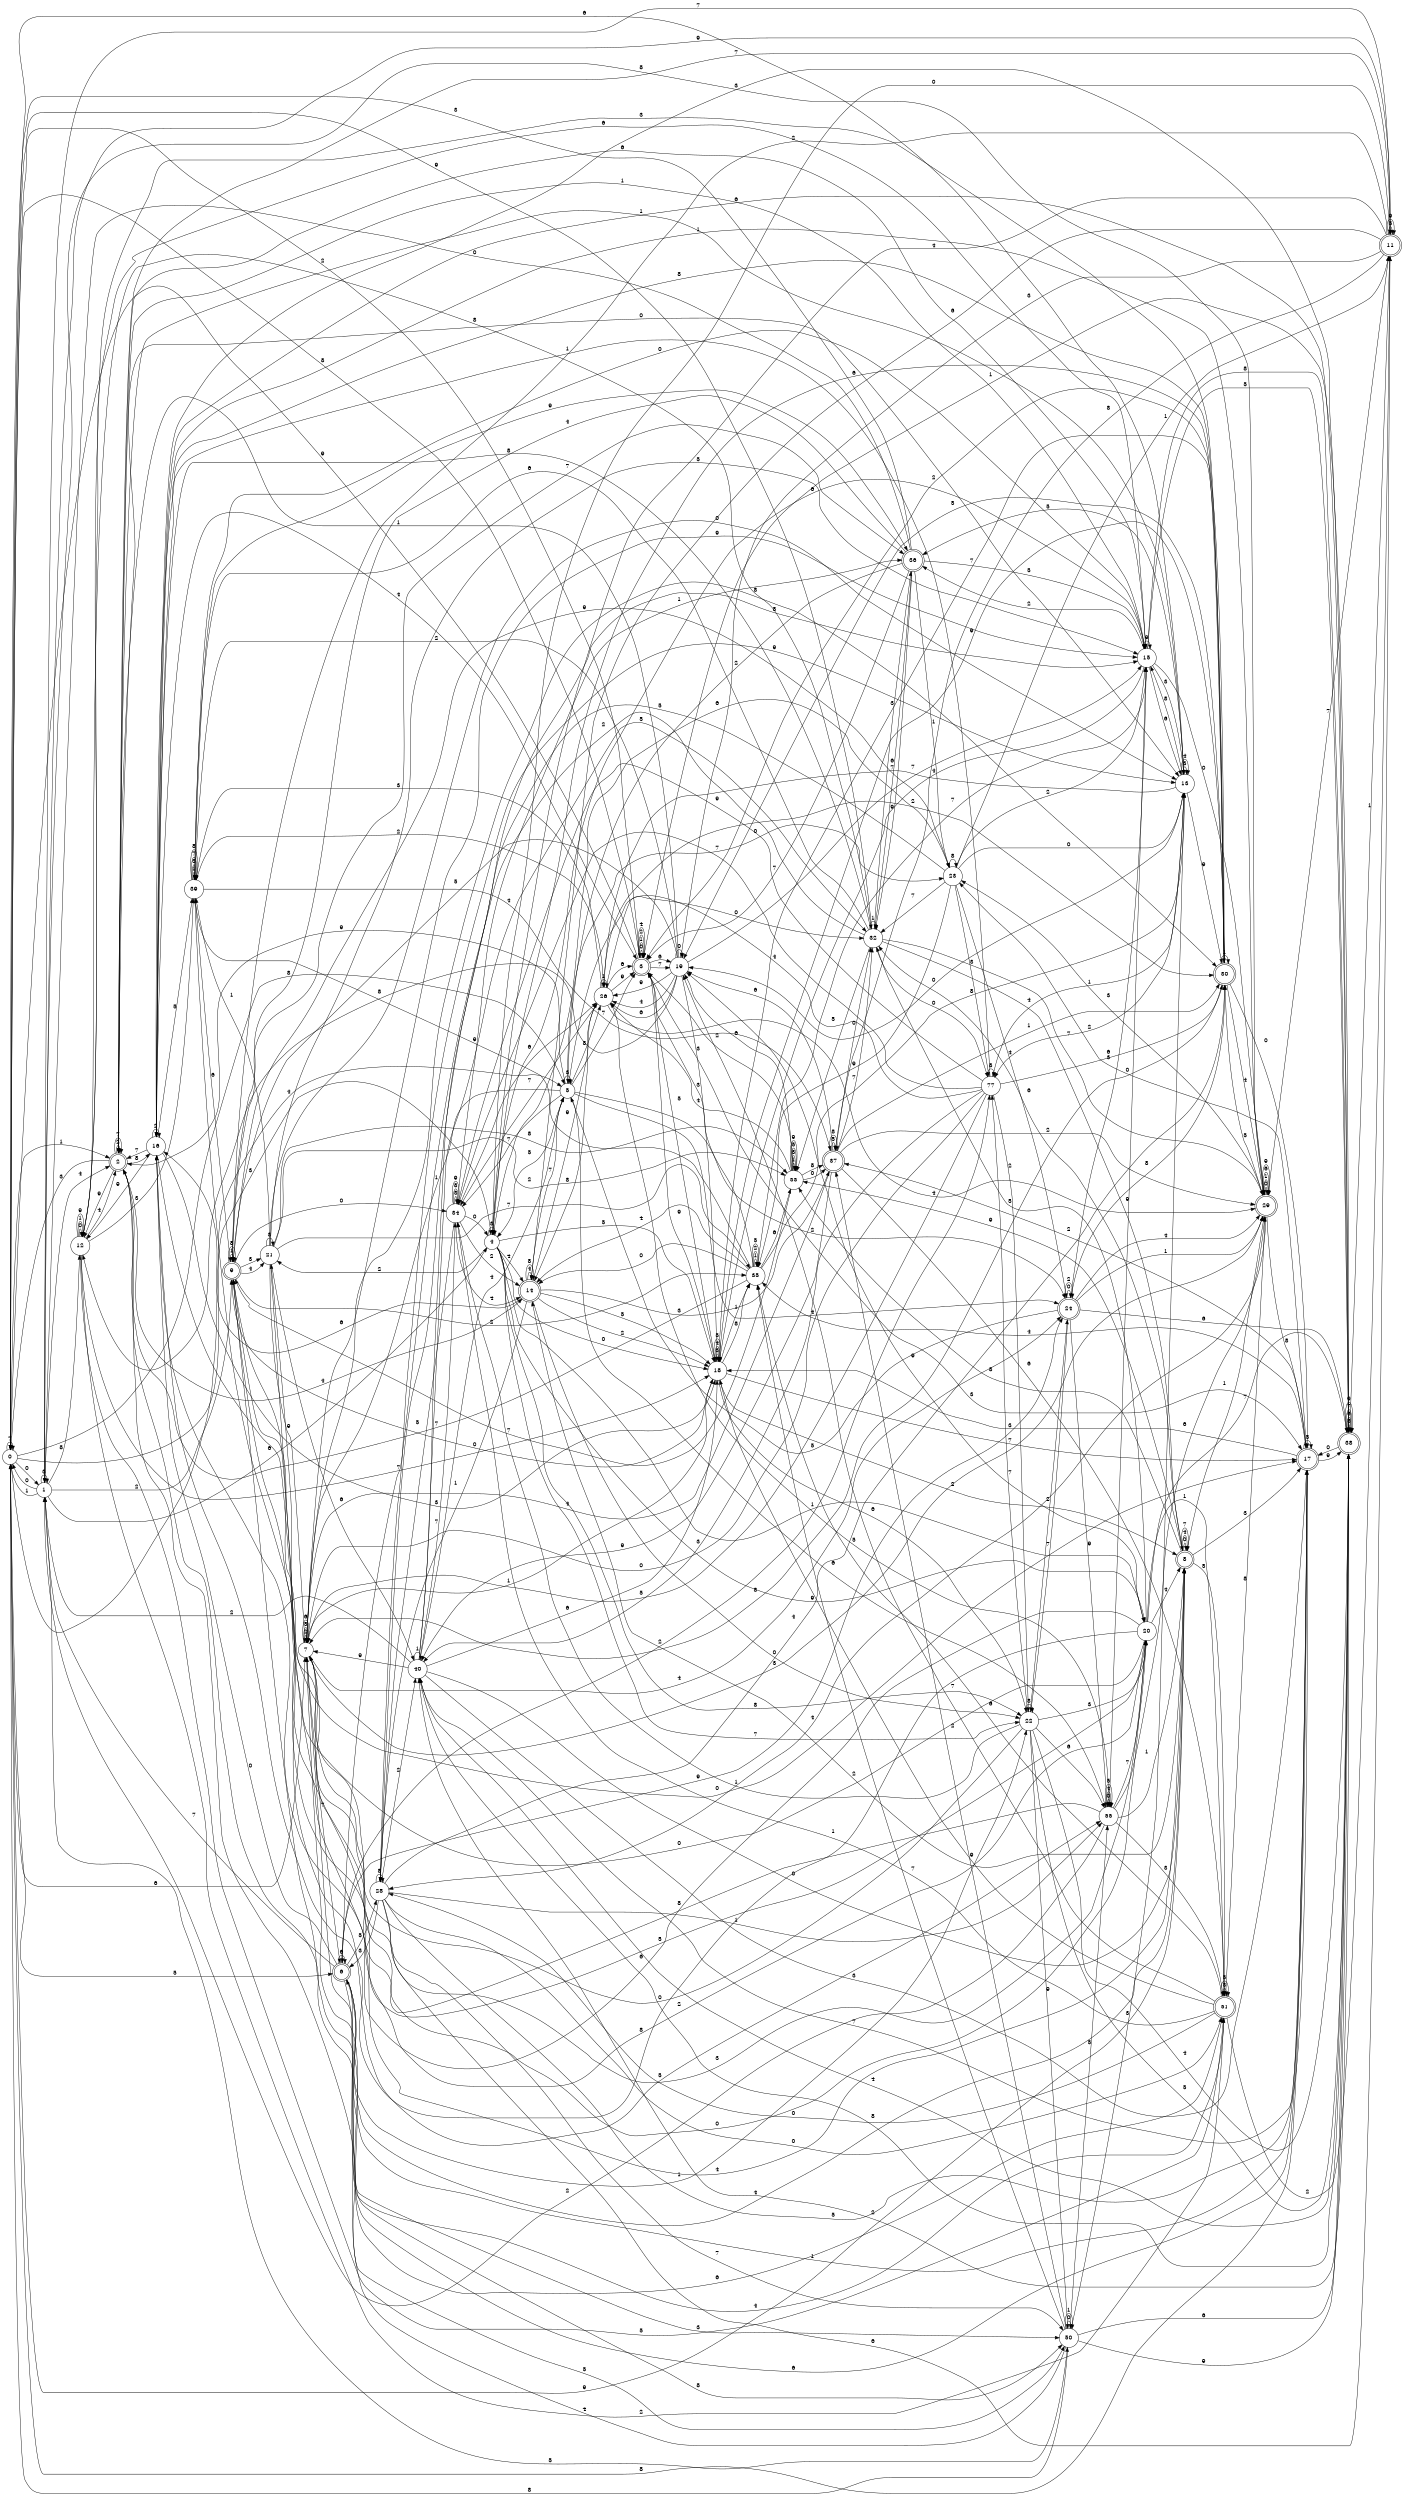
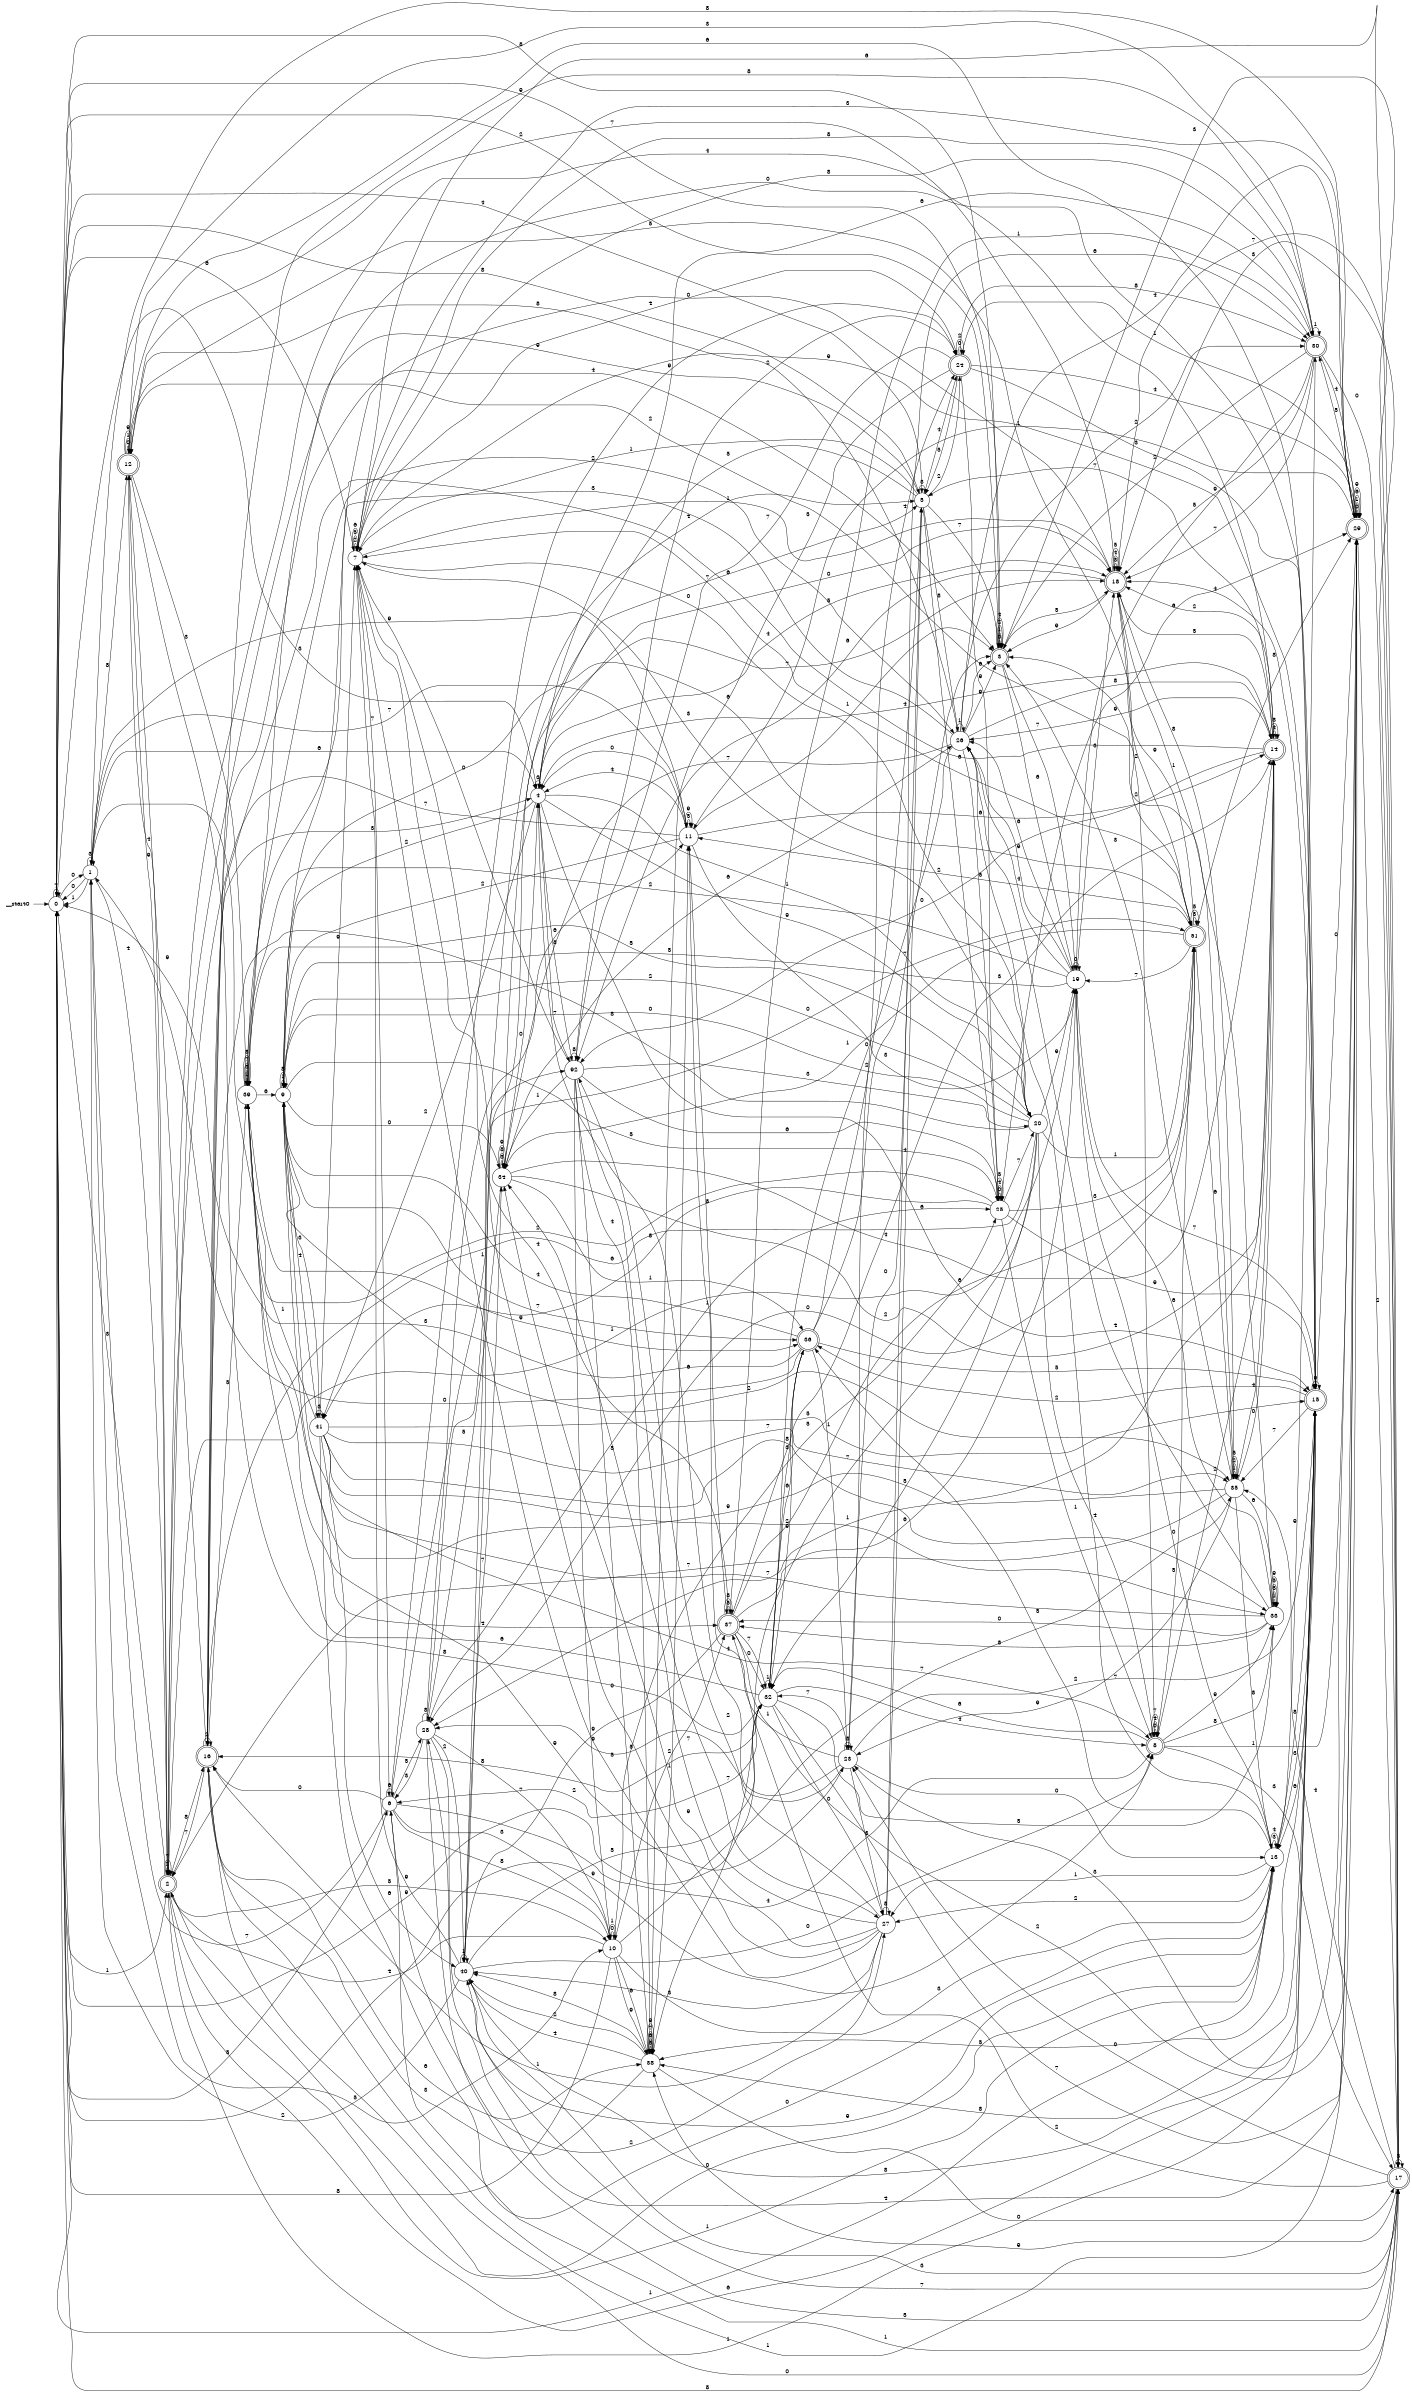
(585, 13) -> (650, 2293)
(1390, 245) -> (689, 837)
(1315, 361) -> (839, 727)
(1147, 658) -> (1316, 1400)
(1328, 711) -> (1019, 423)
none -> (18, 904)
(289, 1051) -> (620, 325)
(843, 1074) -> (1092, 1689)
(991, 1086) -> (886, 1924)
(511, 1142) -> (544, 722)
(156, 1146) -> (207, 1757)
(80, 1246) -> (128, 465)
(270, 1255) -> (319, 1427)
(232, 1271) -> (283, 1095)
(712, 1313) -> (913, 1155)
(1204, 1319) -> (808, 515)
(1287, 1341) -> (1378, 1301)
(717, 1371) -> (1116, 582)
(1349, 1443) -> (650, 2063)
(191, 1464) -> (329, 879)
(878, 1484) -> none
(358, 1485) -> (243, 861)
(568, 1608) -> (787, 664)
(1029, 1721) -> (574, 1070)
(1109, 1816) -> (1000, 1210)
(342, 1972) -> (390, 1804)
(1069, 2338) -> (612, 1949)
